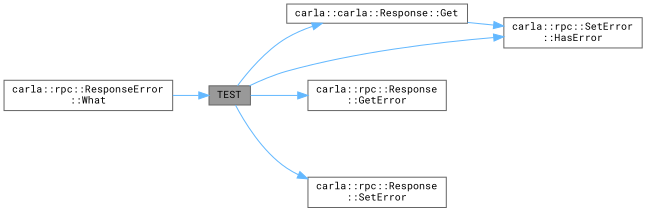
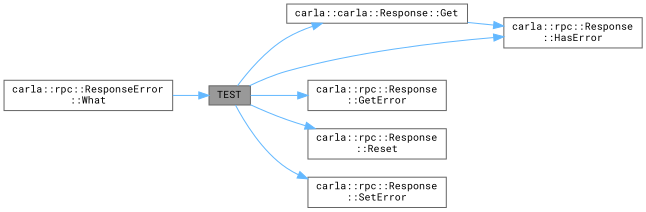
(573, 33) -> (573, 33)
none -> (377, 144)
